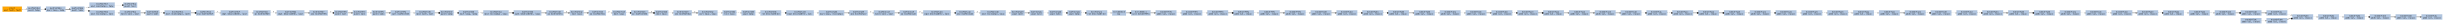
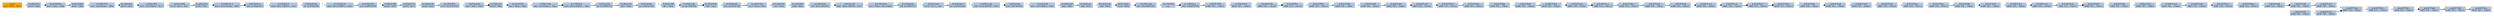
(86, 10) -> (135, 5)
